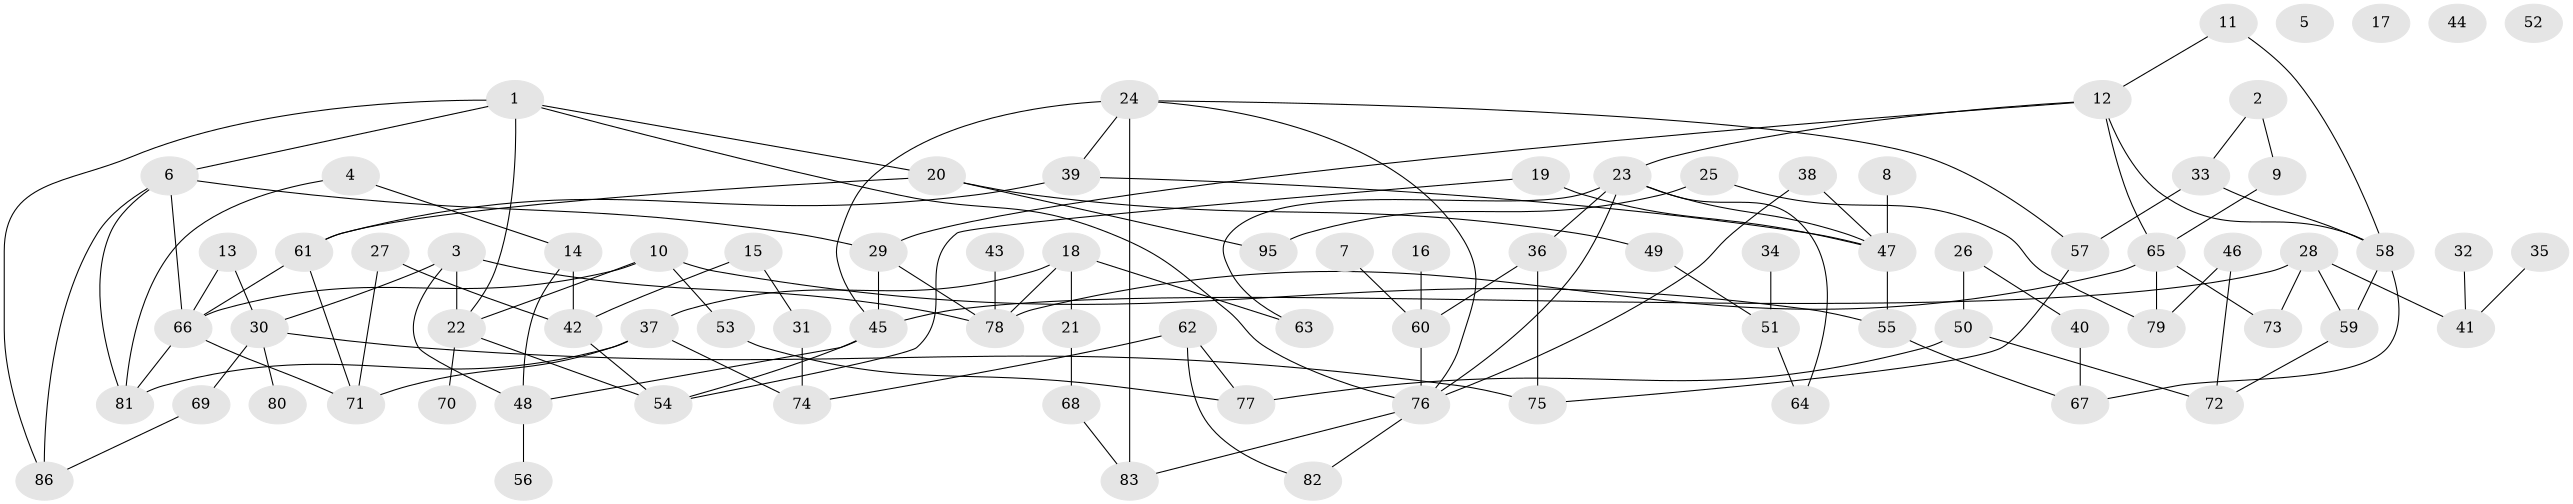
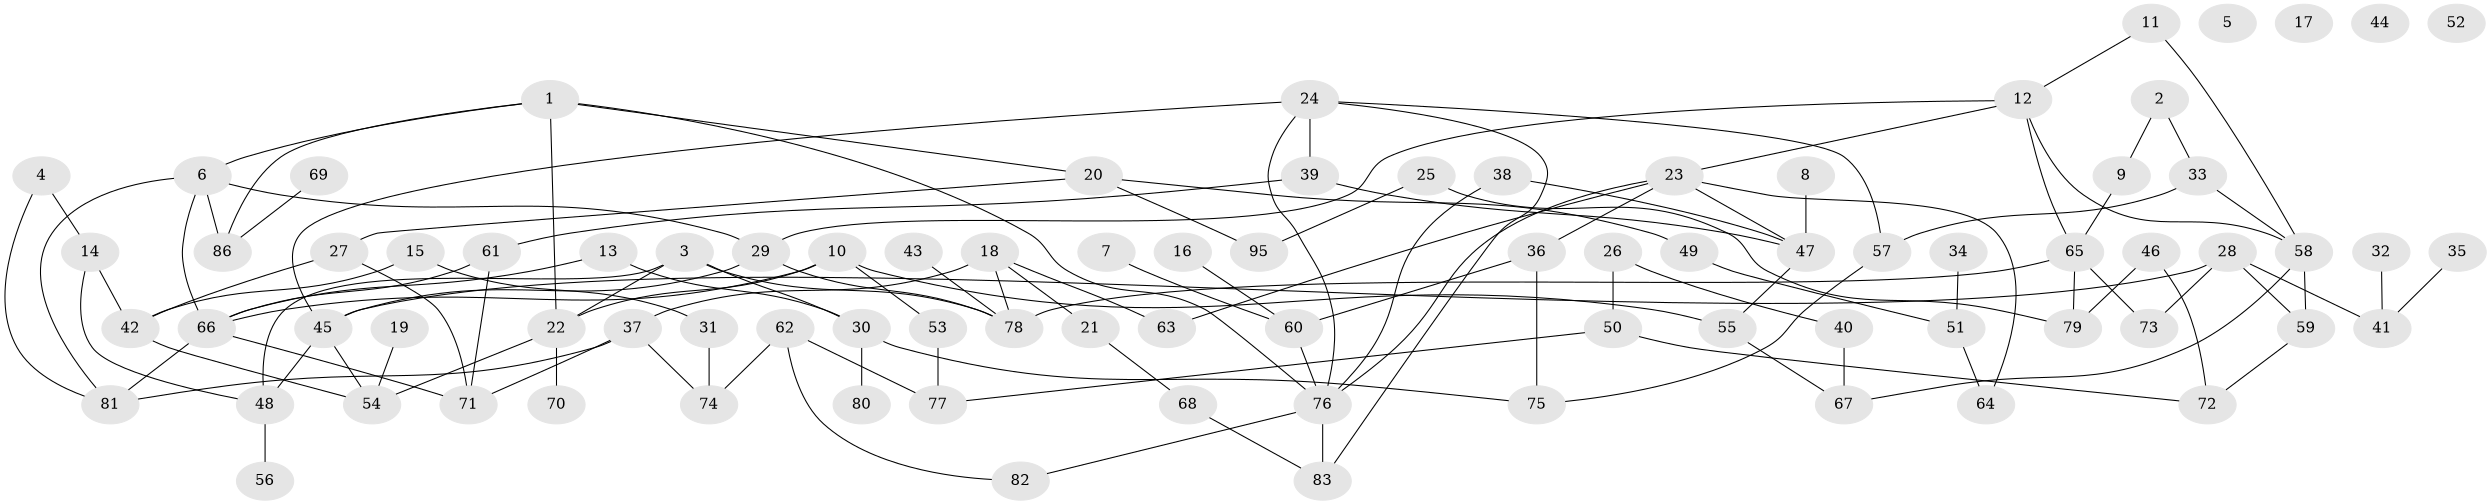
(659, 194) -> (712, 206)
(1712, 219) -> none
(232, 365) -> none
